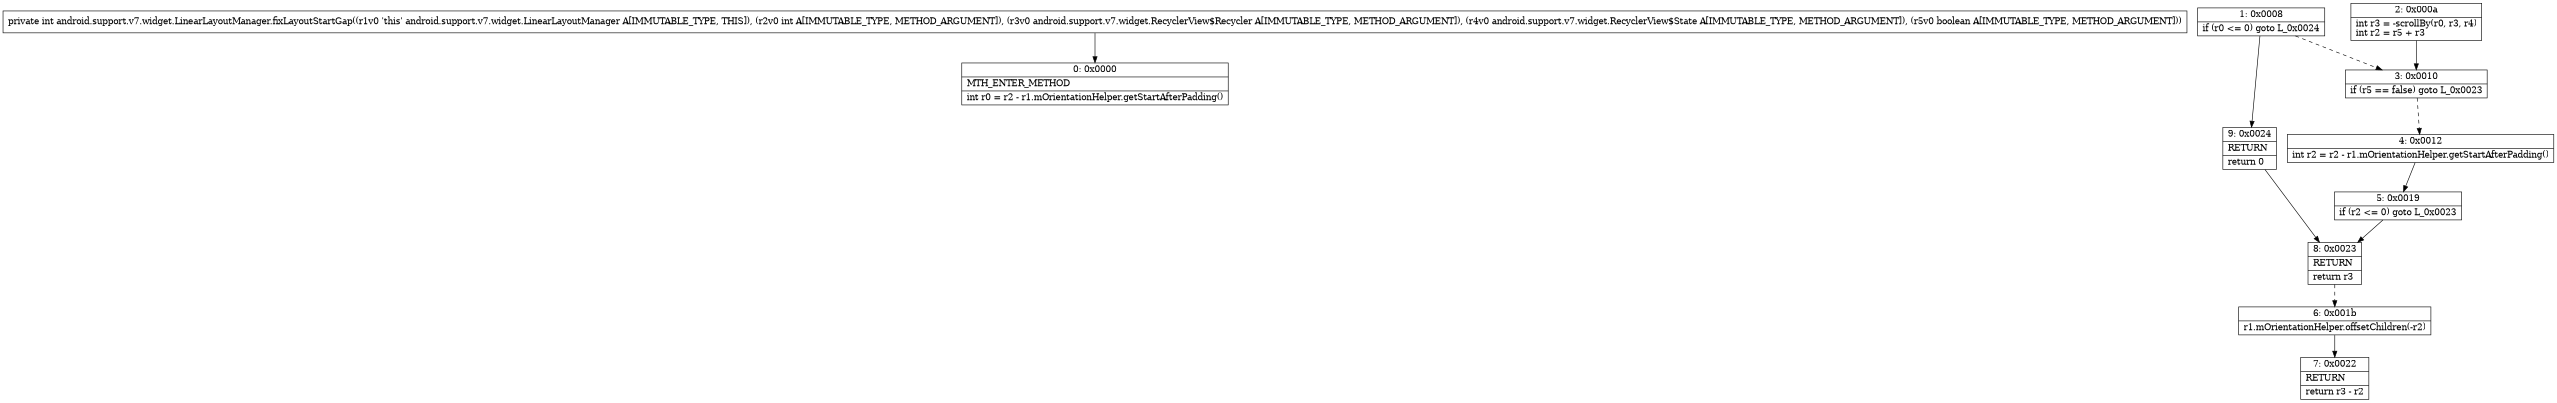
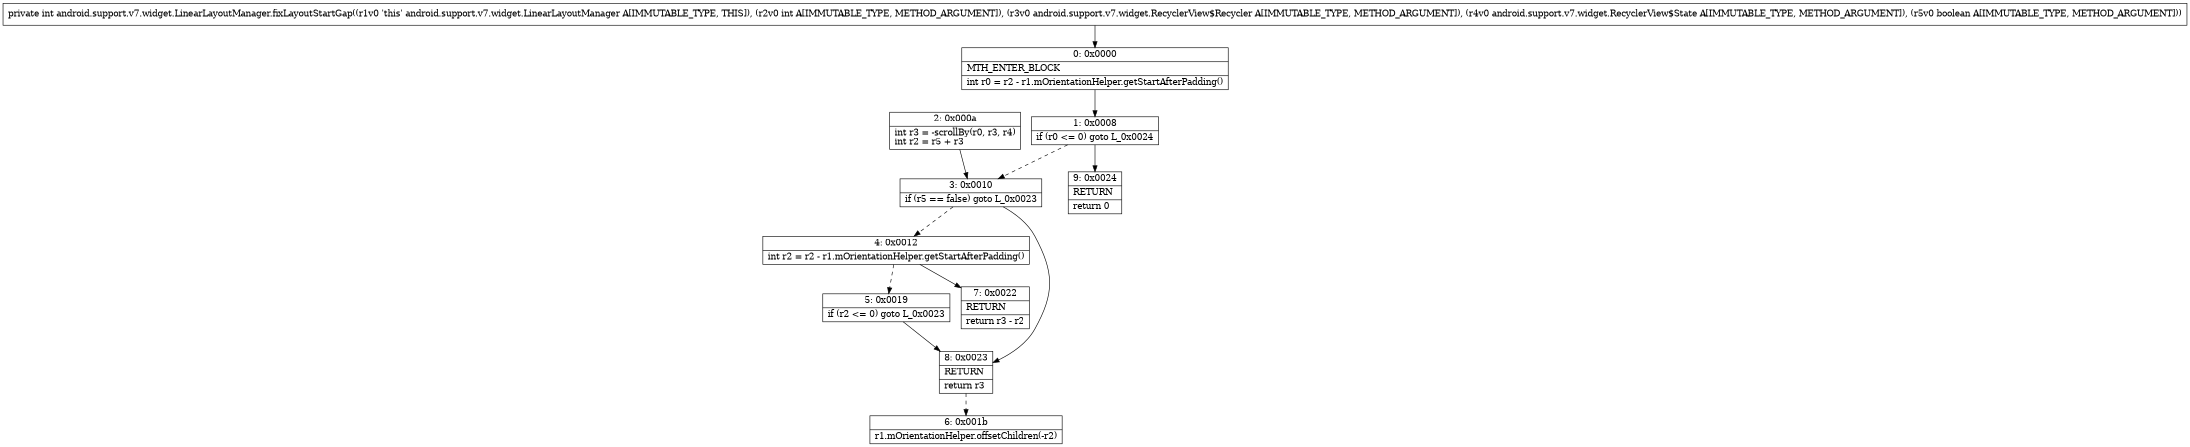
(1018, 84) -> (1013, 68)
none -> (1095, 100)
(2410, 174) -> (892, 276)
(2290, 204) -> (1049, 285)
(2335, 343) -> (938, 275)
